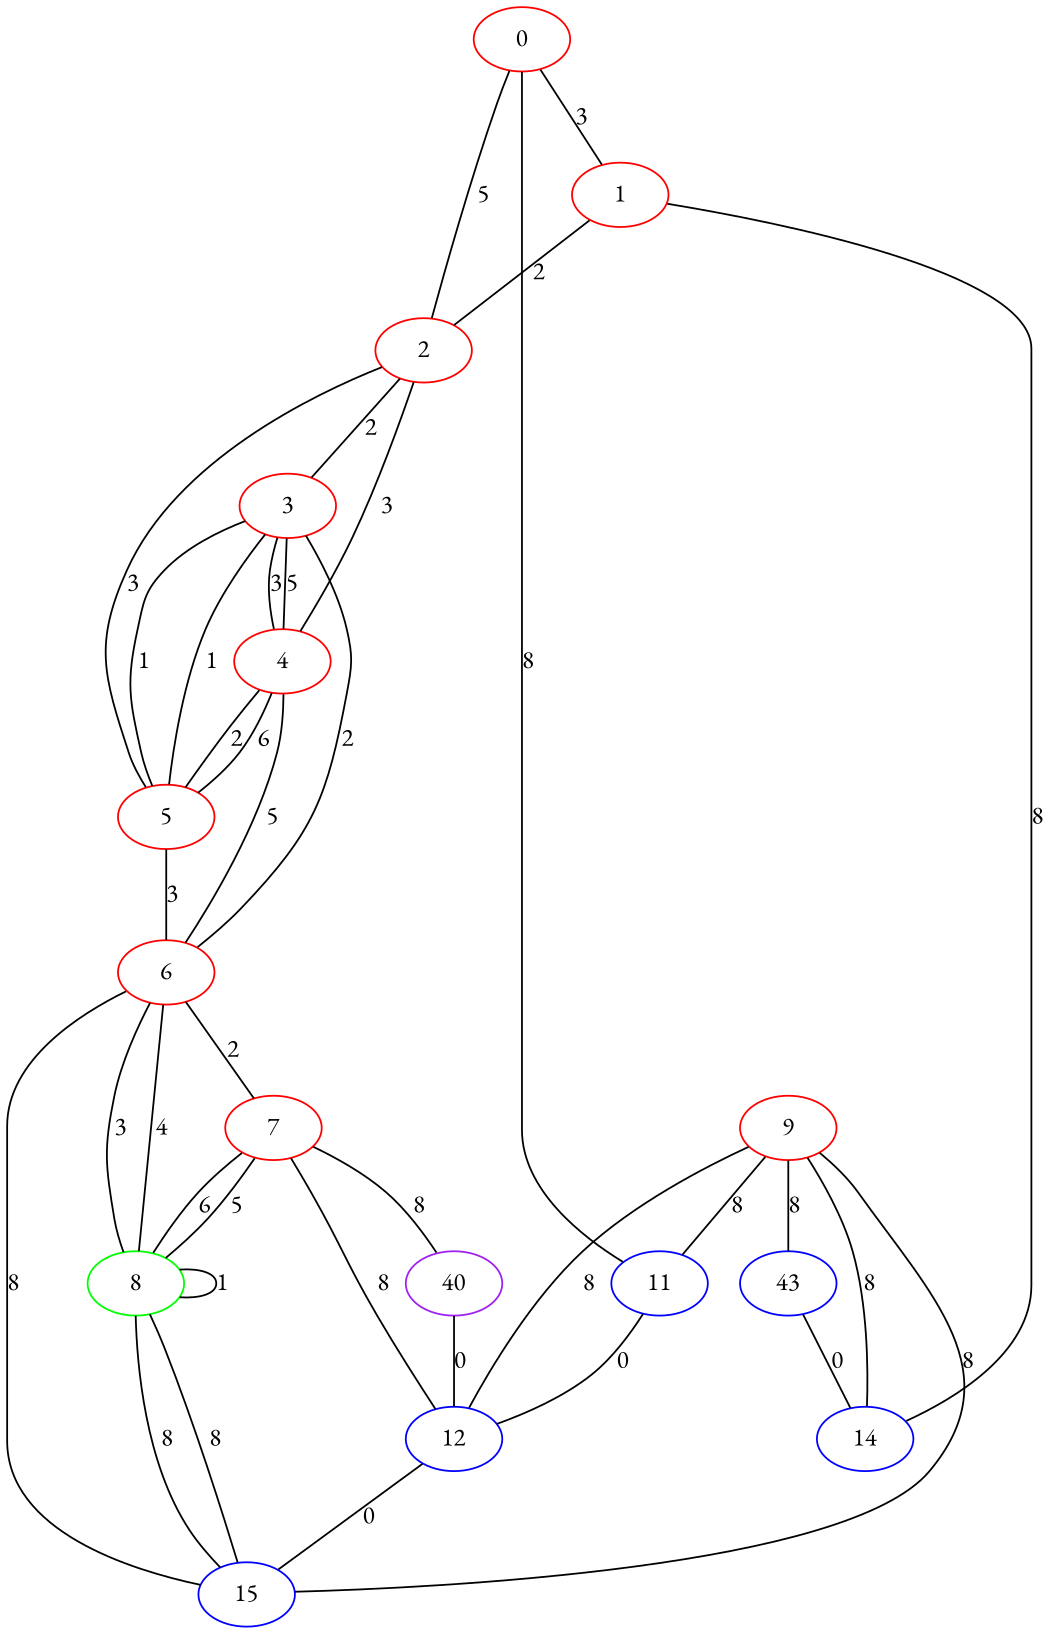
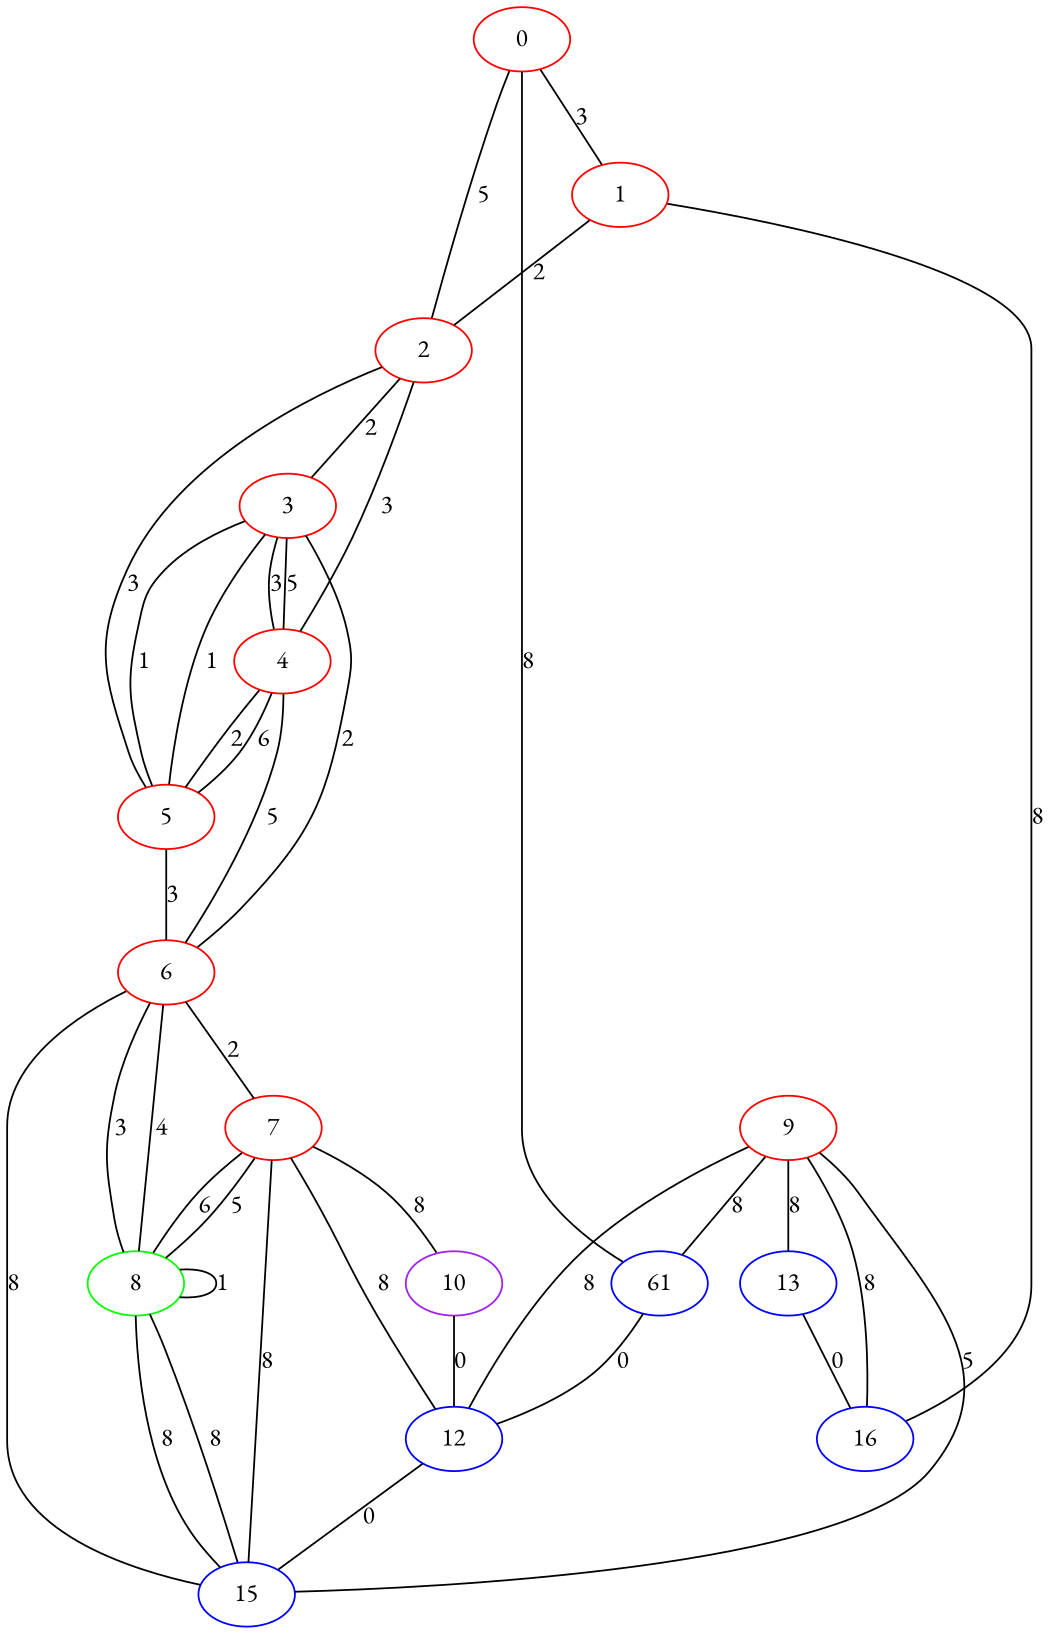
(454, 1283) -> (454, 1283)
(660, 1283) -> (660, 1283)
(788, 1283) -> (788, 1283)
none -> (260, 1361)
(968, 1361) -> (968, 1361)
(865, 1439) -> (865, 1439)
